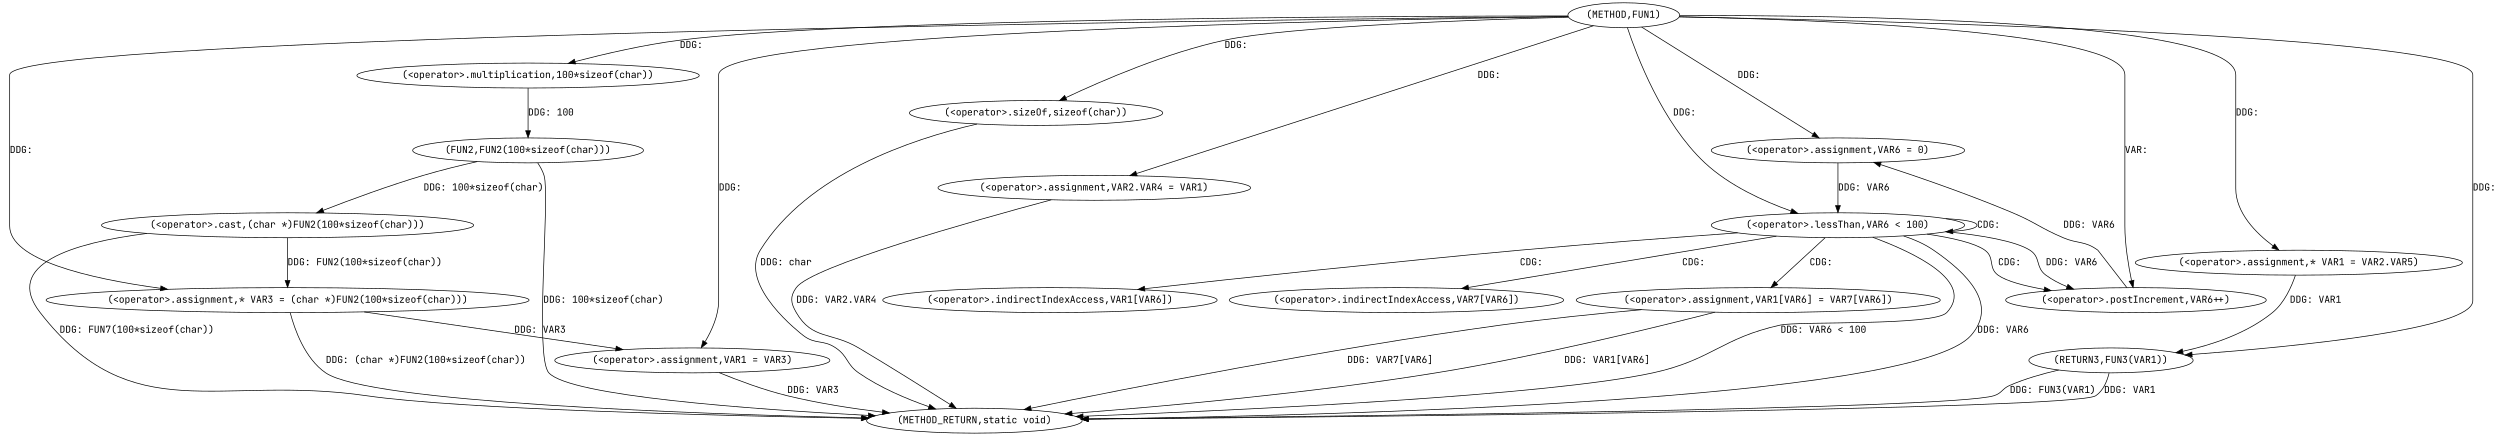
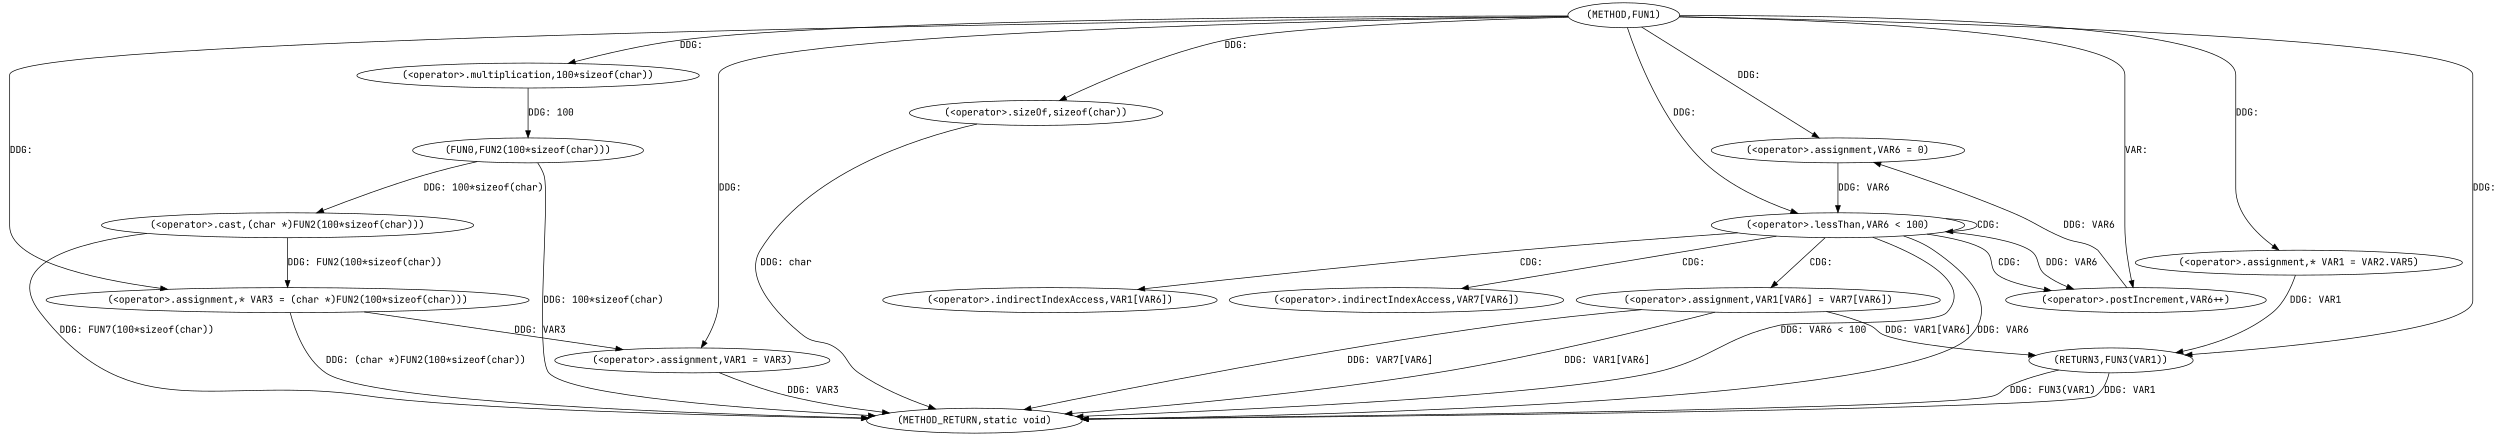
(528, 150) -> (528, 150)
(1094, 188) -> none
none -> (1925, 344)
